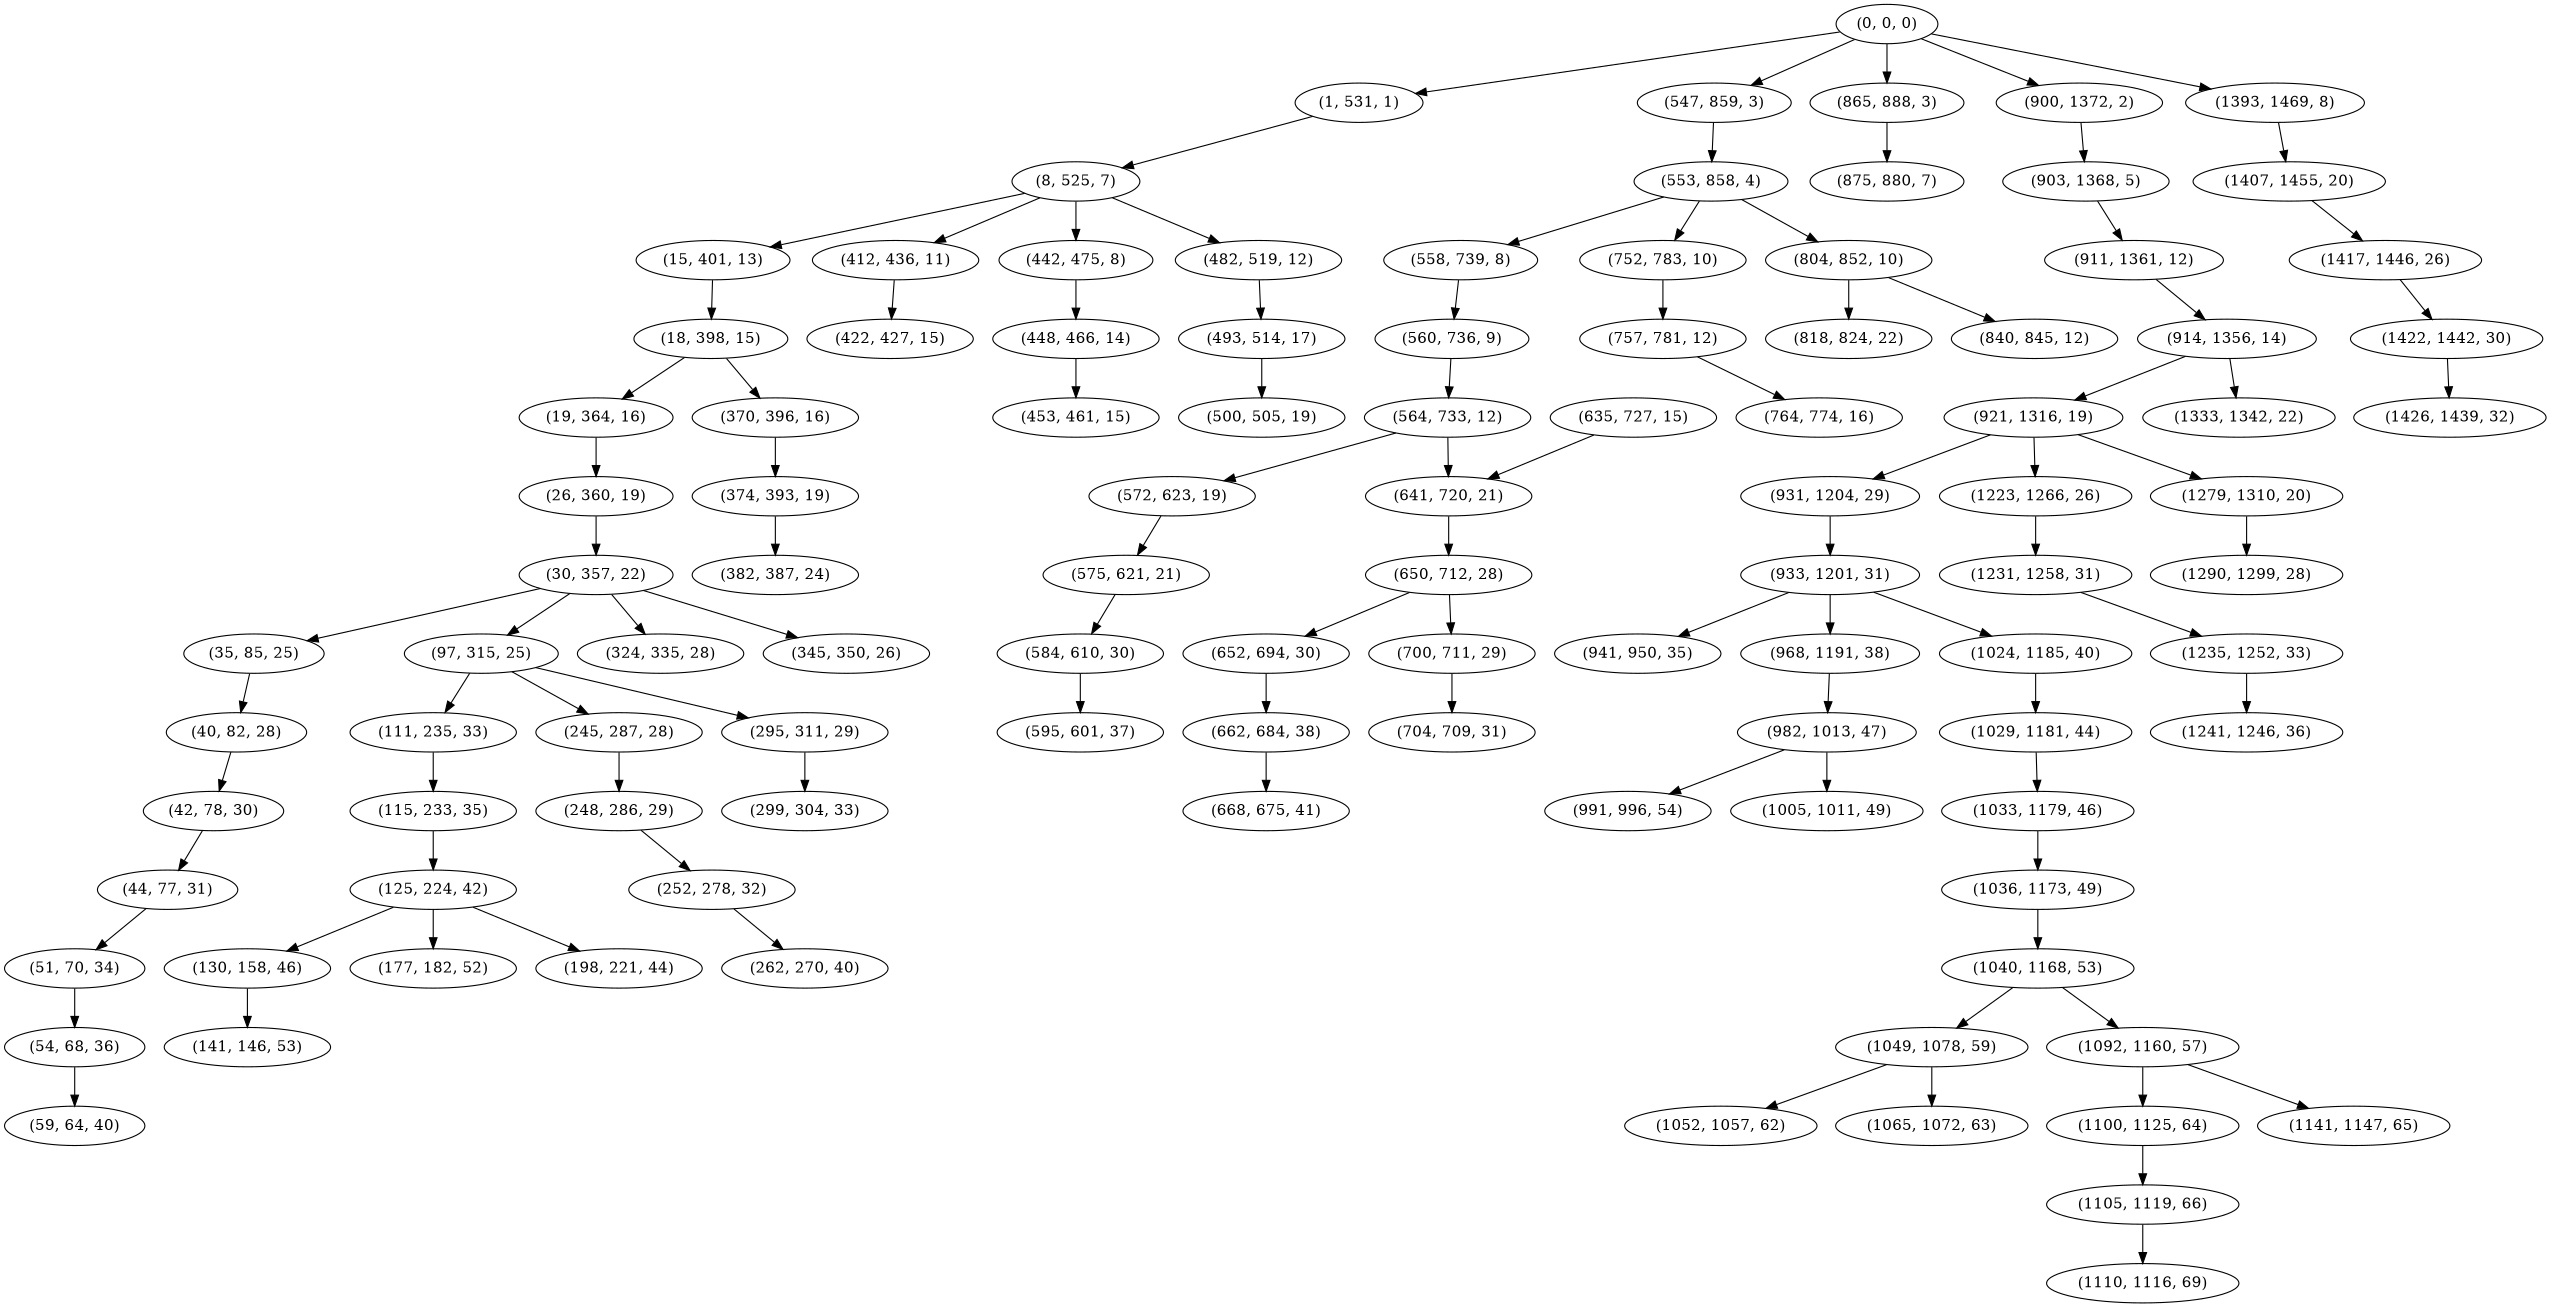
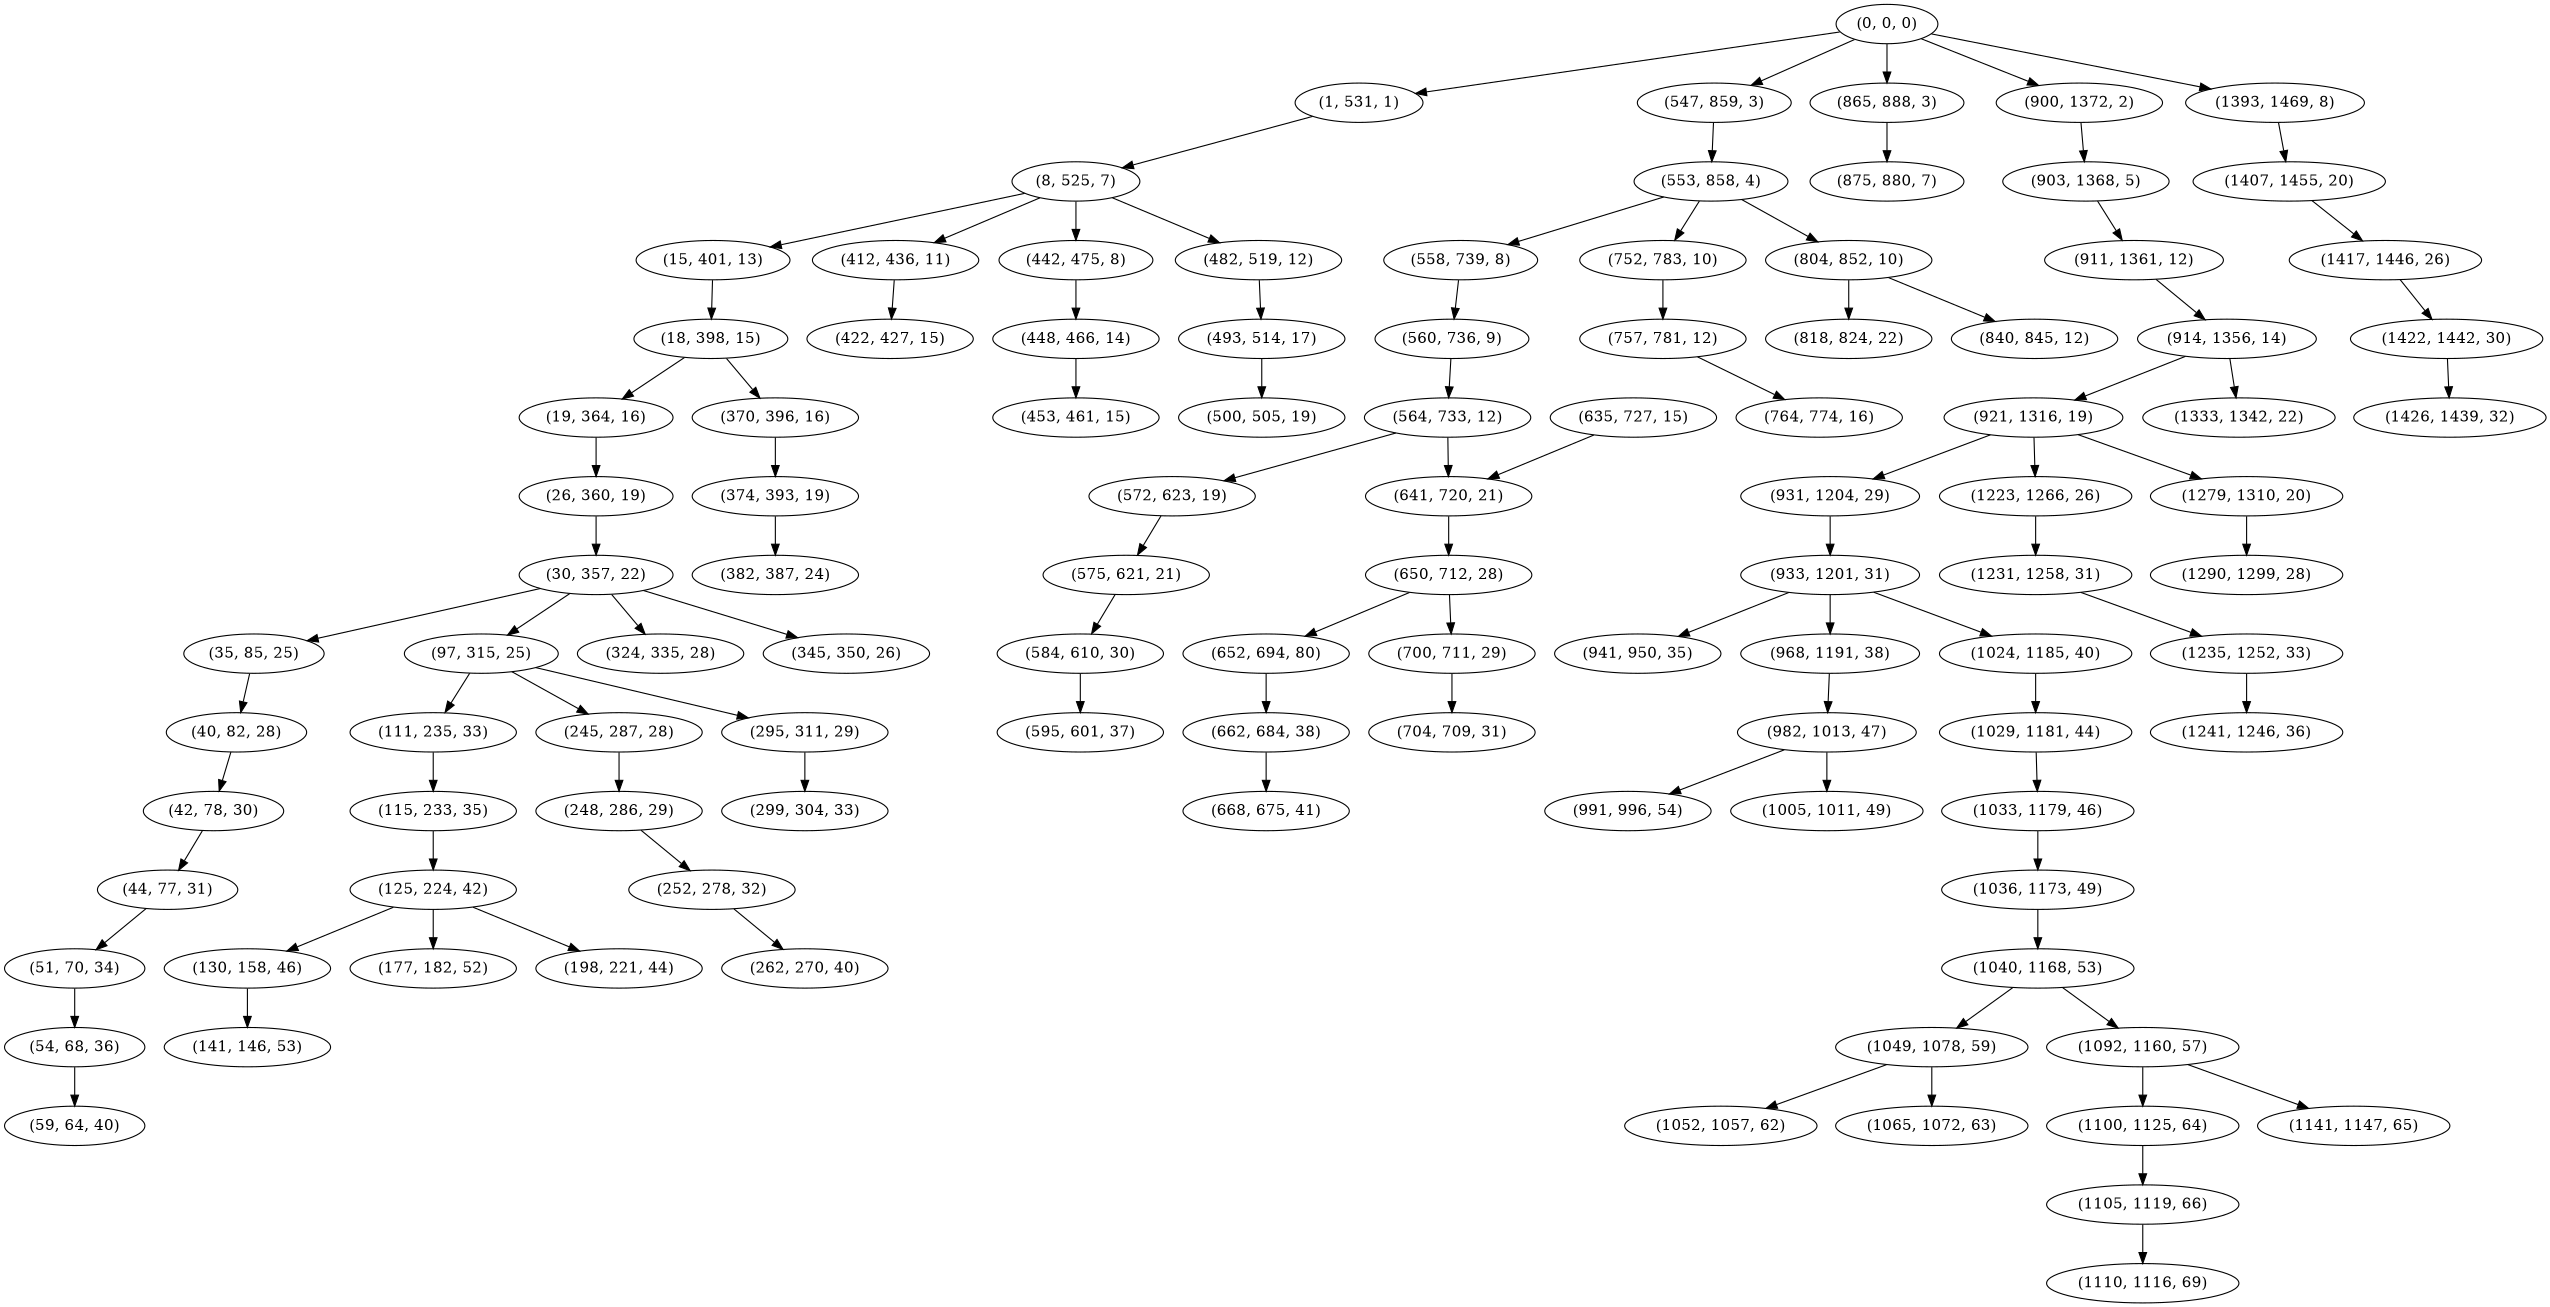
(1266, 654) -> (1266, 654)
